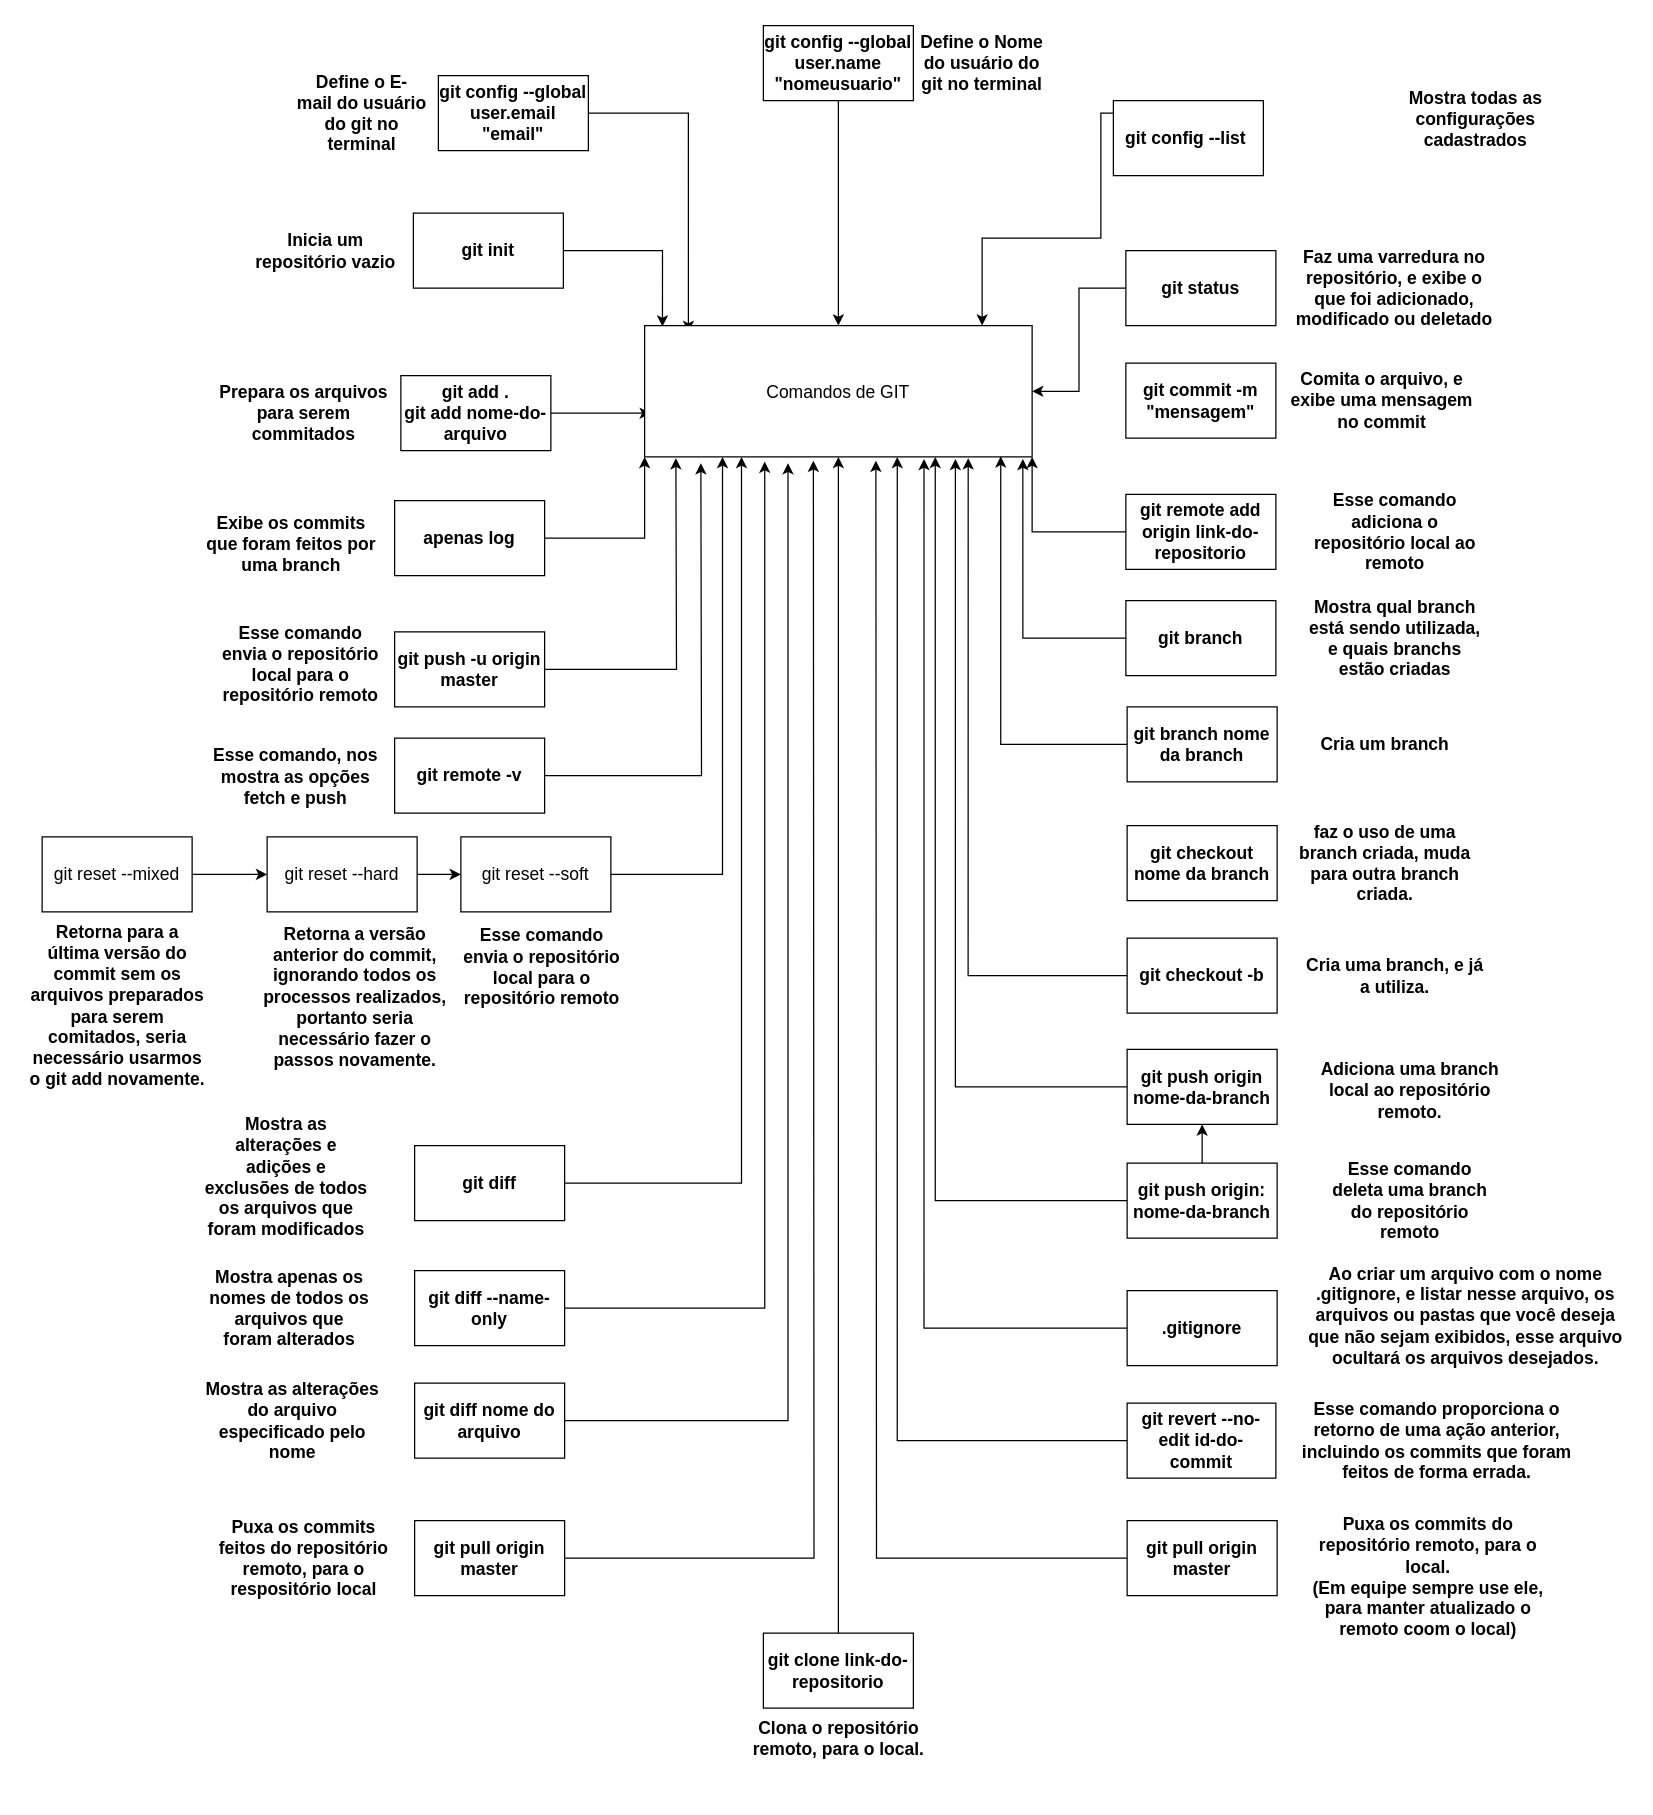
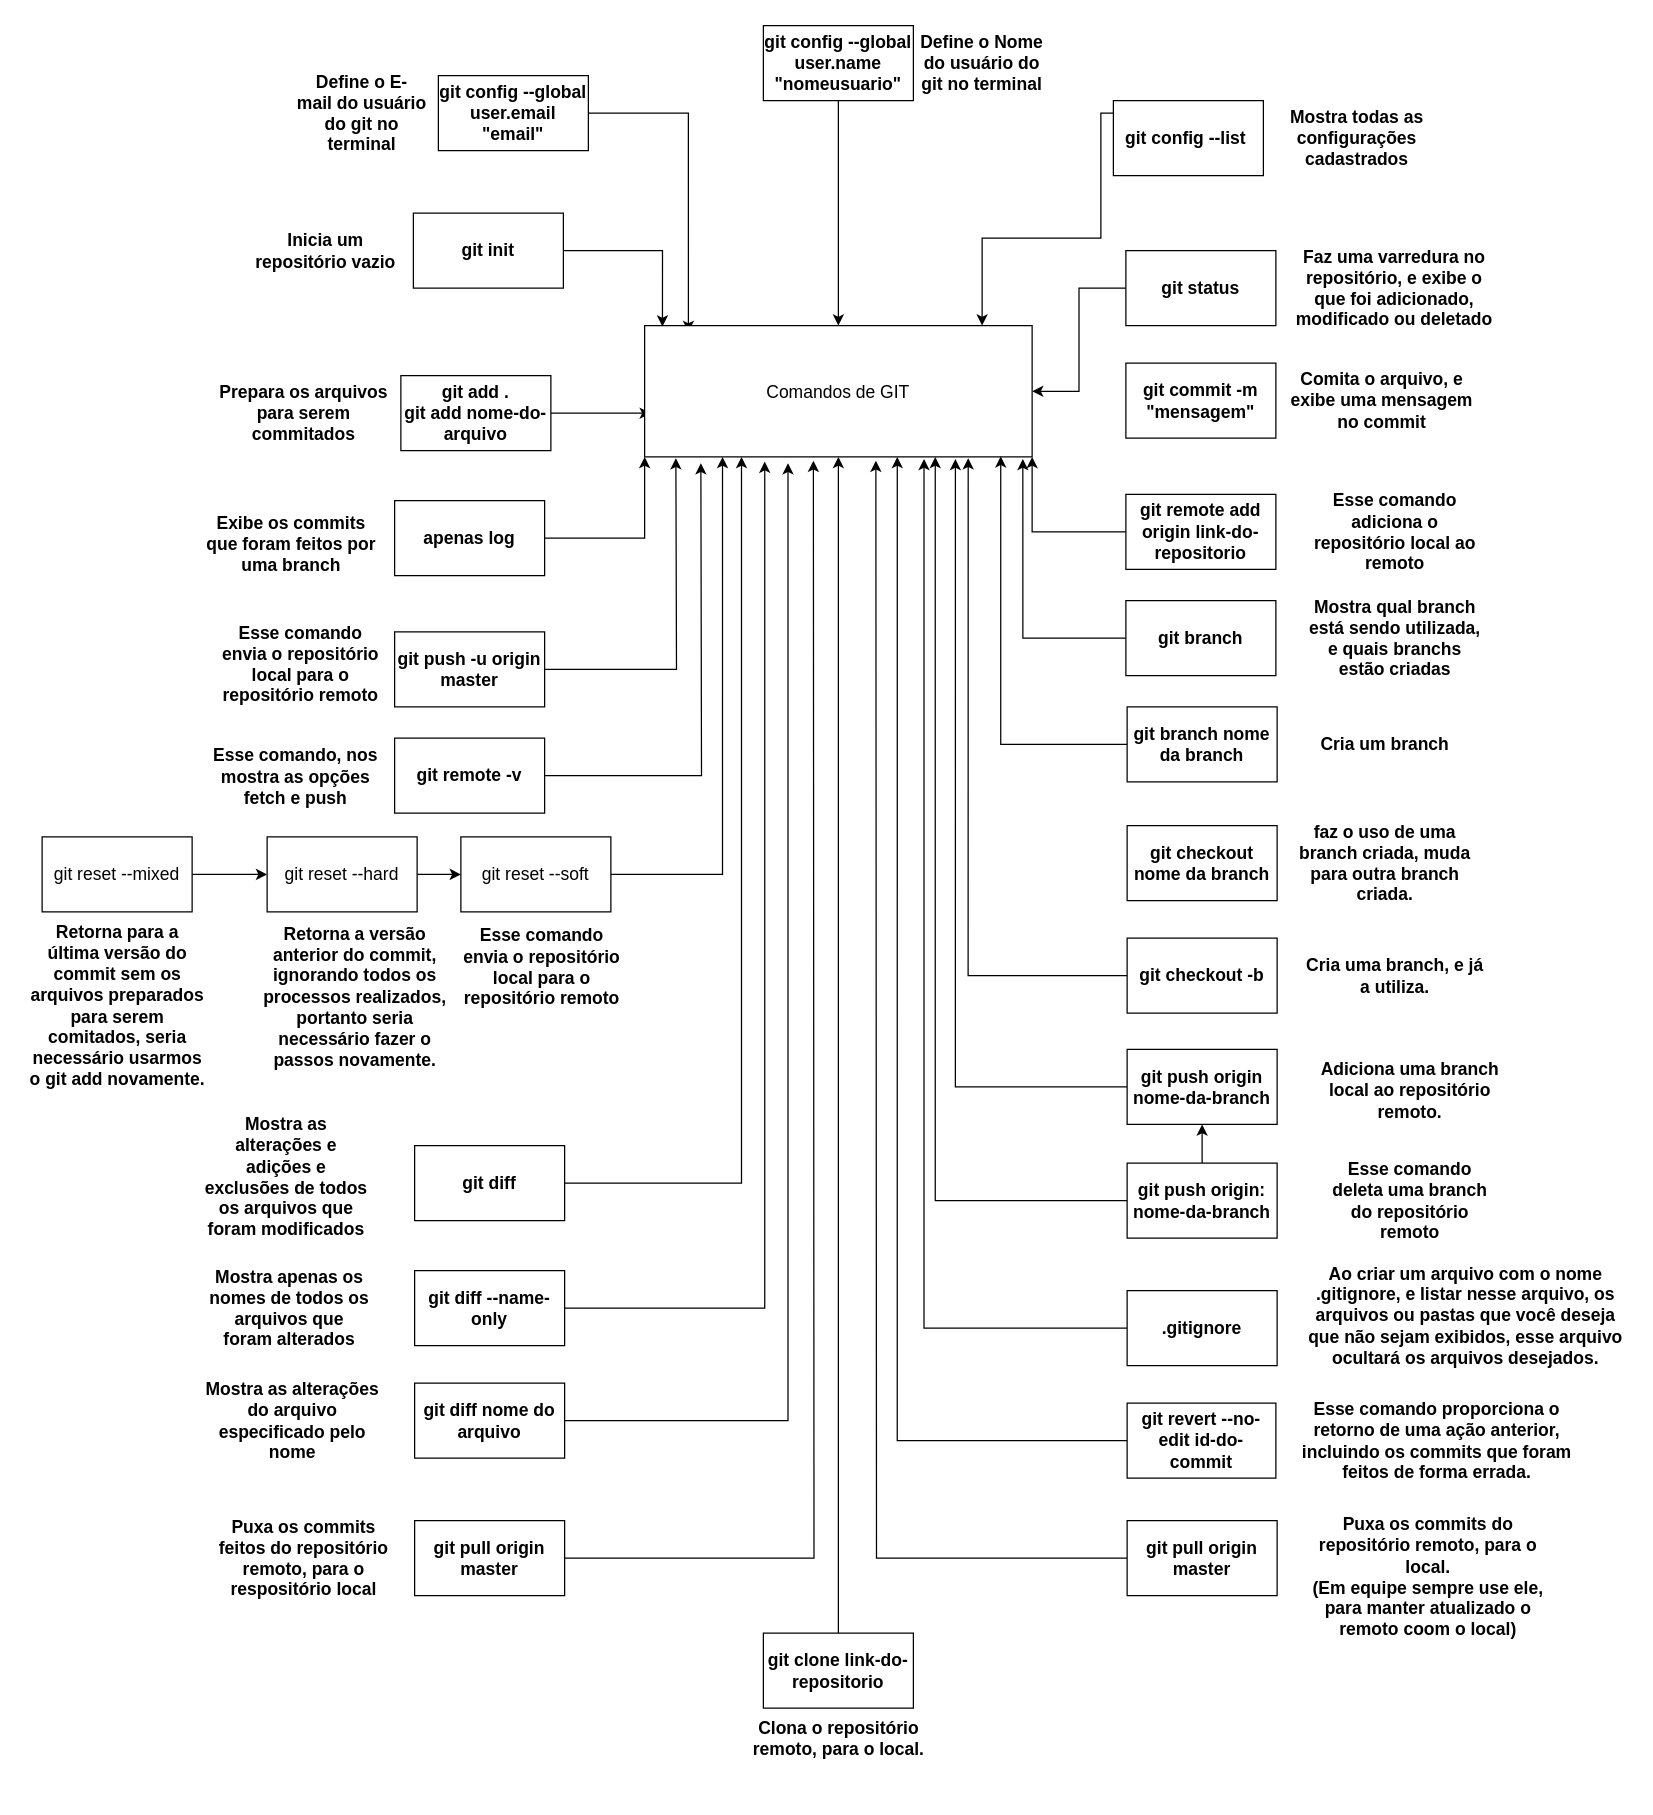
(1476, 119) -> (1357, 138)
